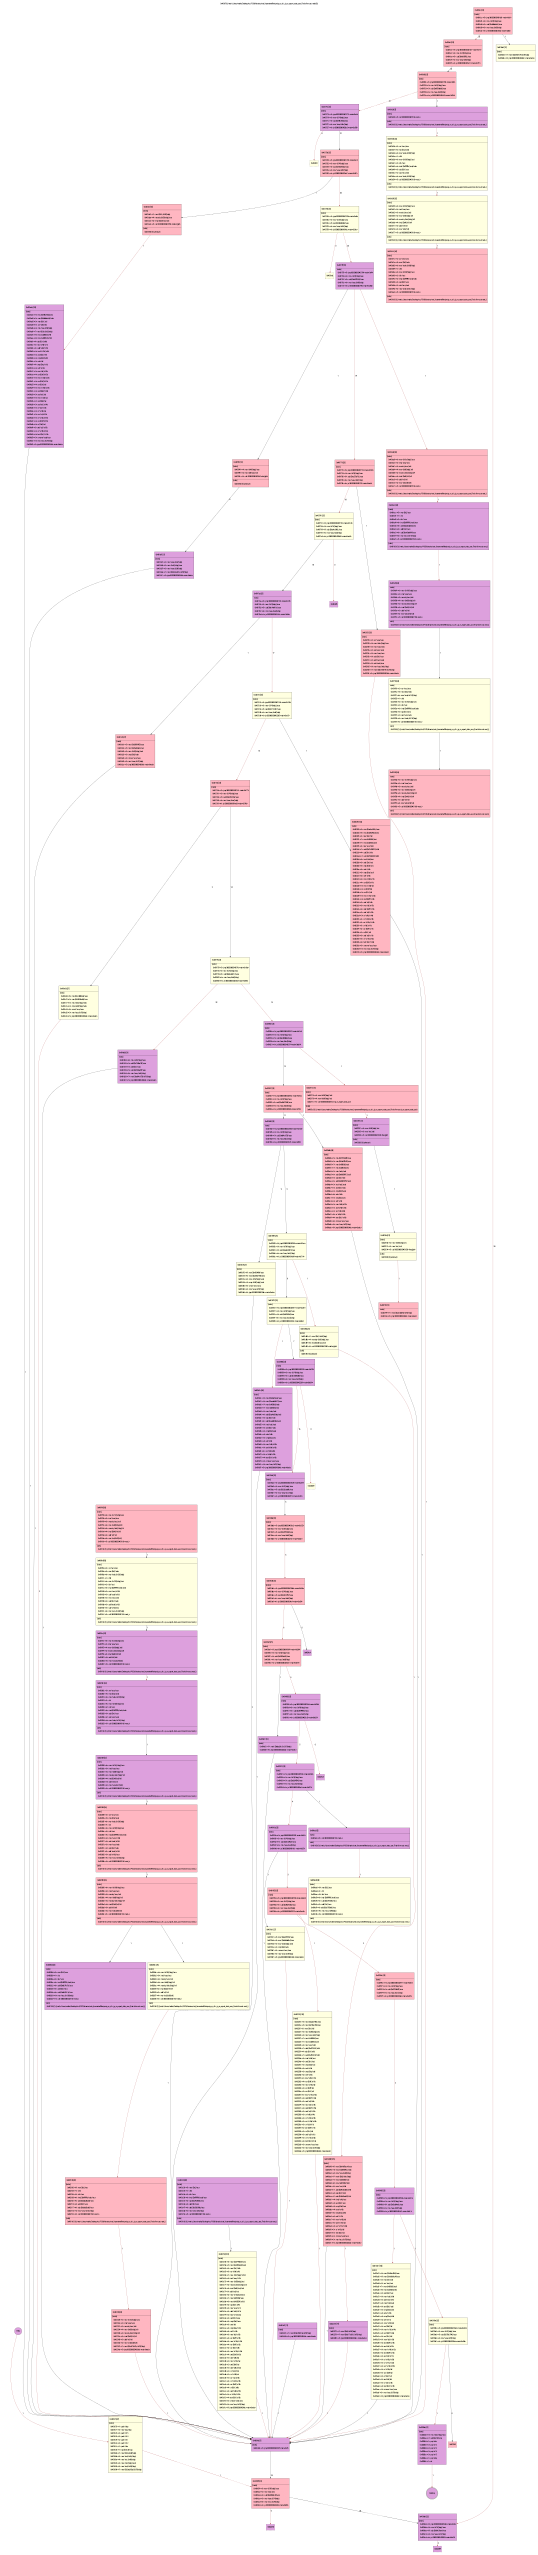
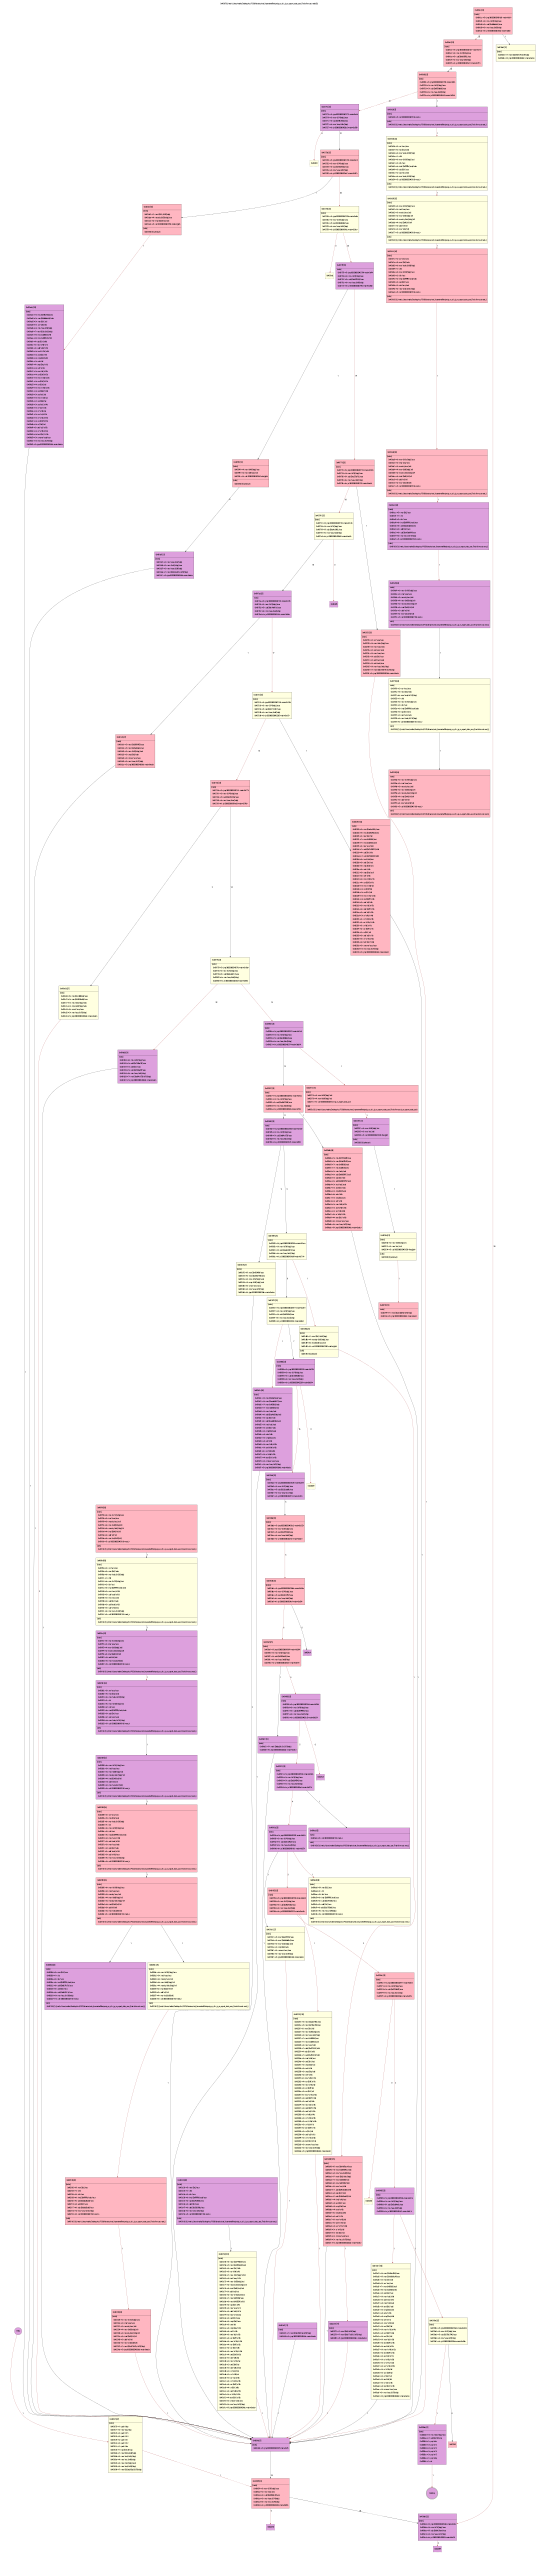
(393, 369) -> (437, 376)
(359, 1863) -> (302, 1865)
none -> (369, 2201)
